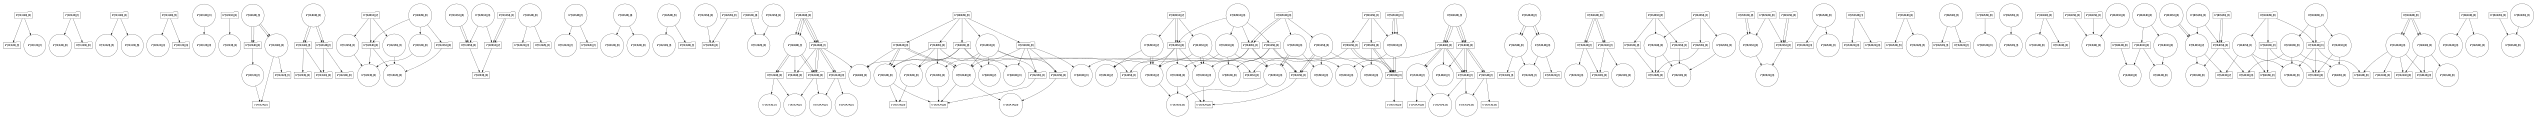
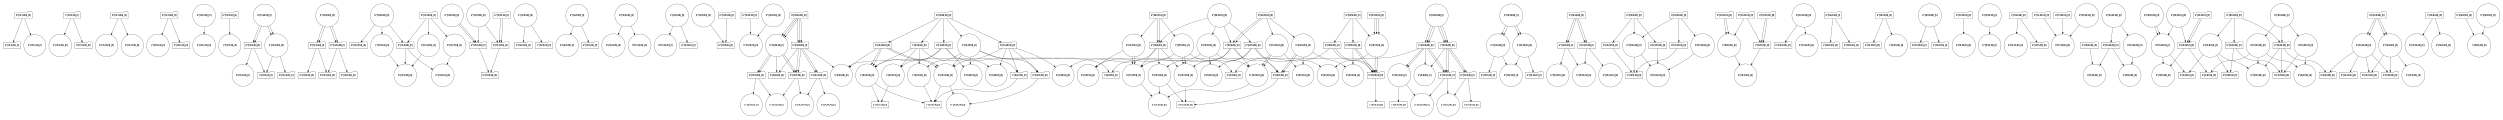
(426, 62) -> none
(1599, 75) -> (1584, 75)
(258, 93) -> (259, 60)
